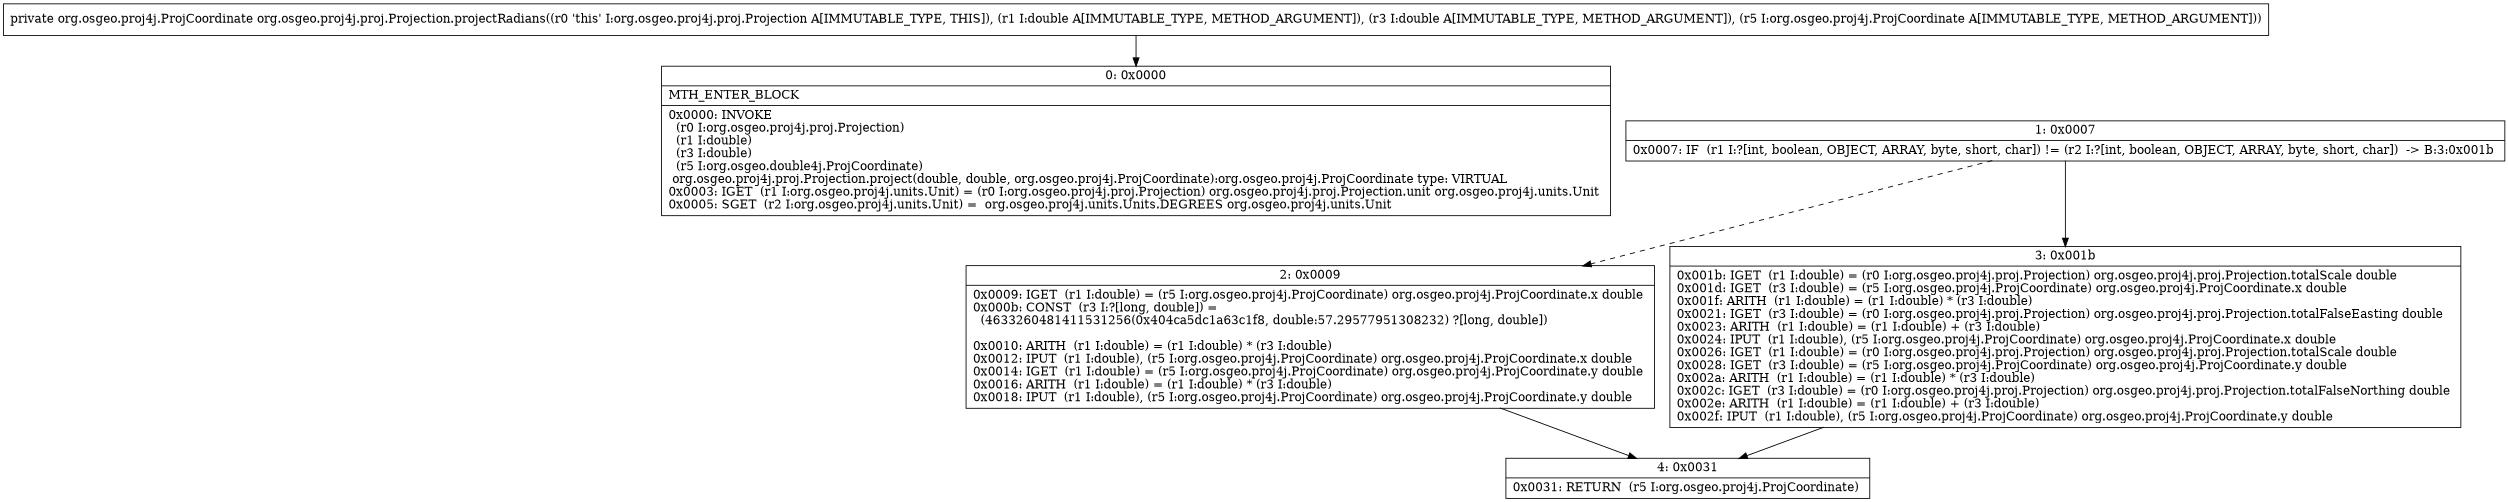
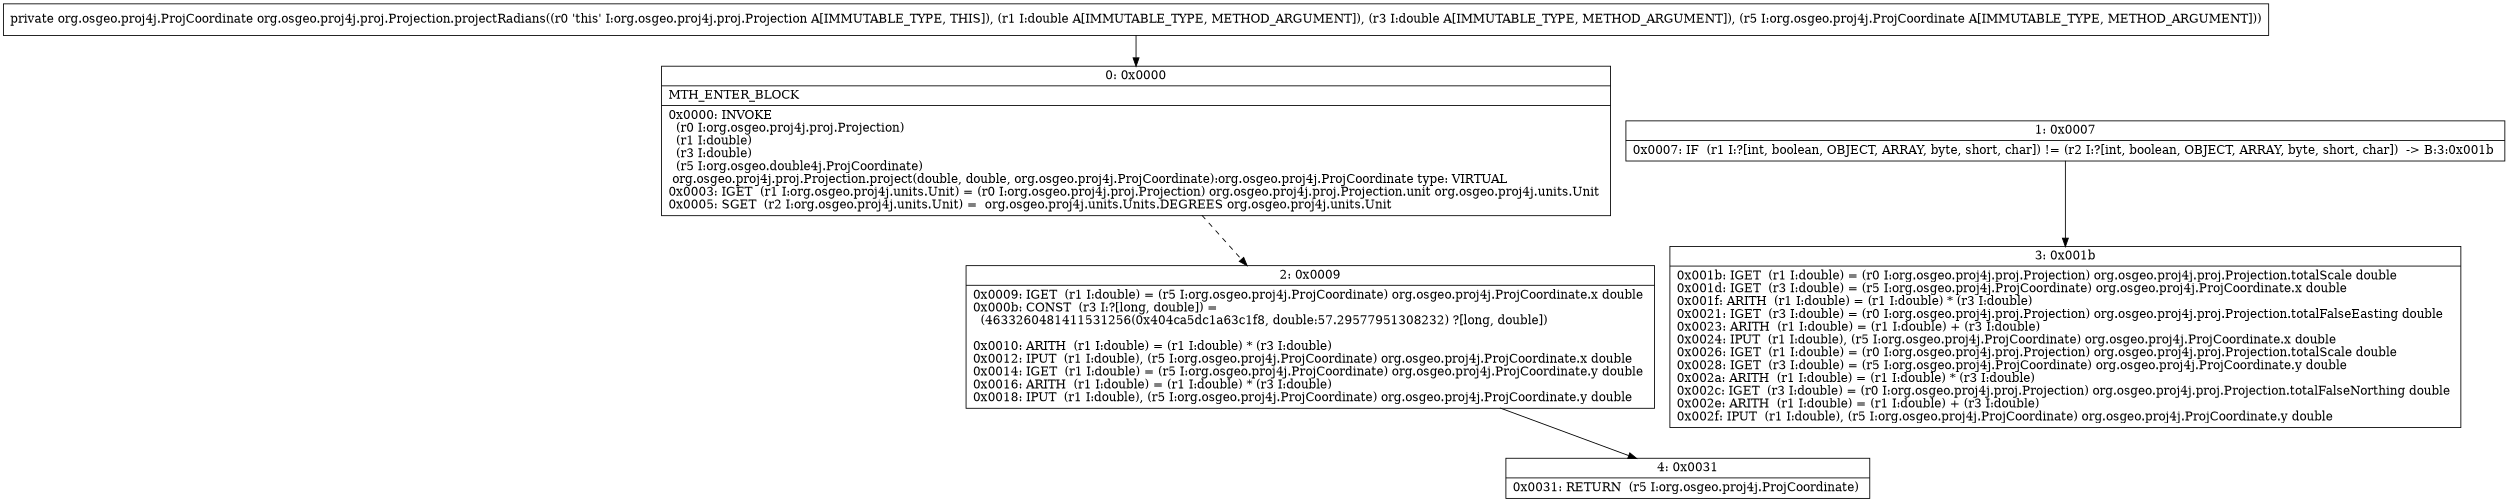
(1792, 212) -> (1222, 237)
(1785, 441) -> none
